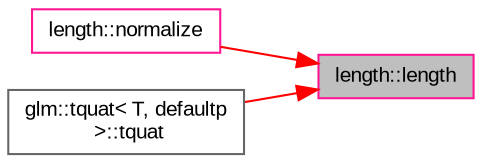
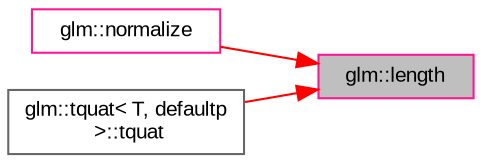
(126, 31) -> (126, 31)
(396, 77) -> (396, 77)
